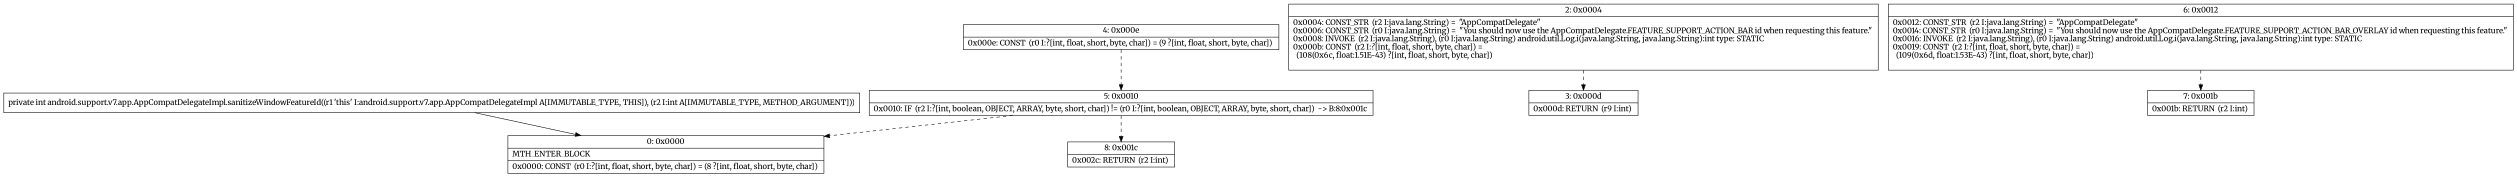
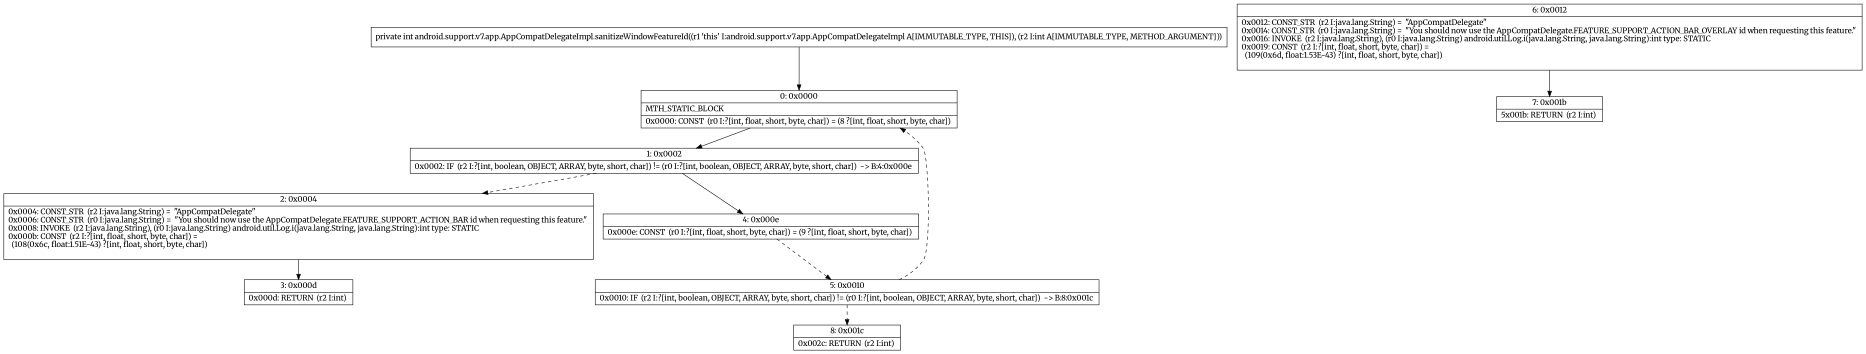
(1583, 77) -> (299, 267)
(2201, 77) -> (1550, 81)
(1583, 109) -> (299, 298)
(2201, 109) -> (1550, 115)
(551, 154) -> (685, 109)
none -> (664, 161)
